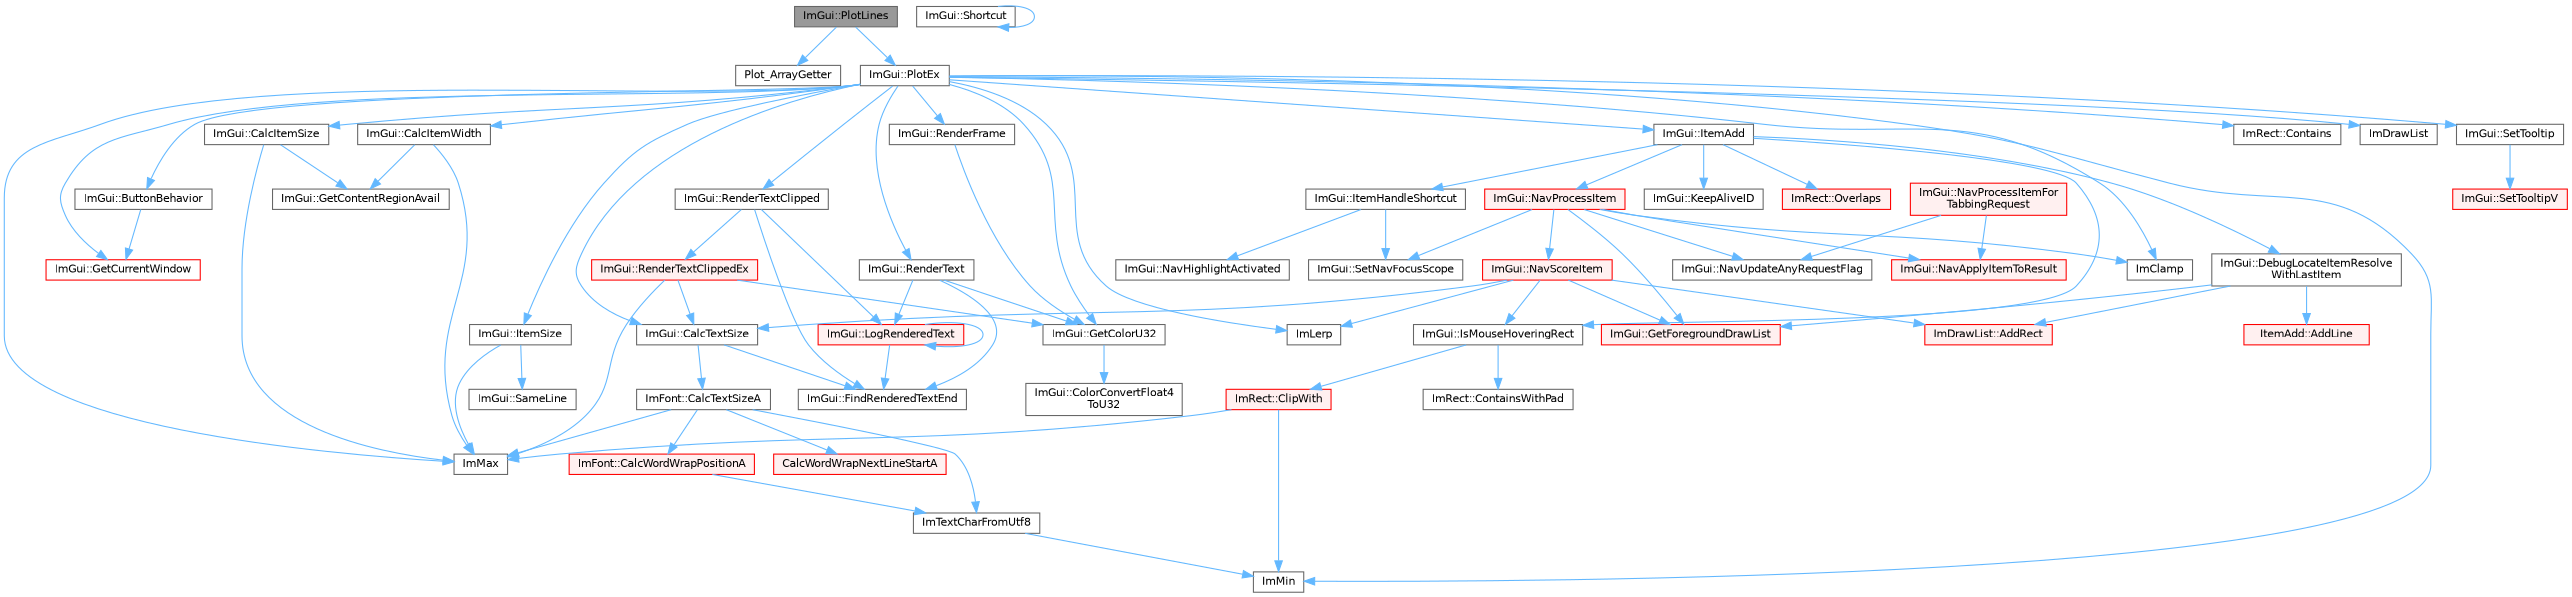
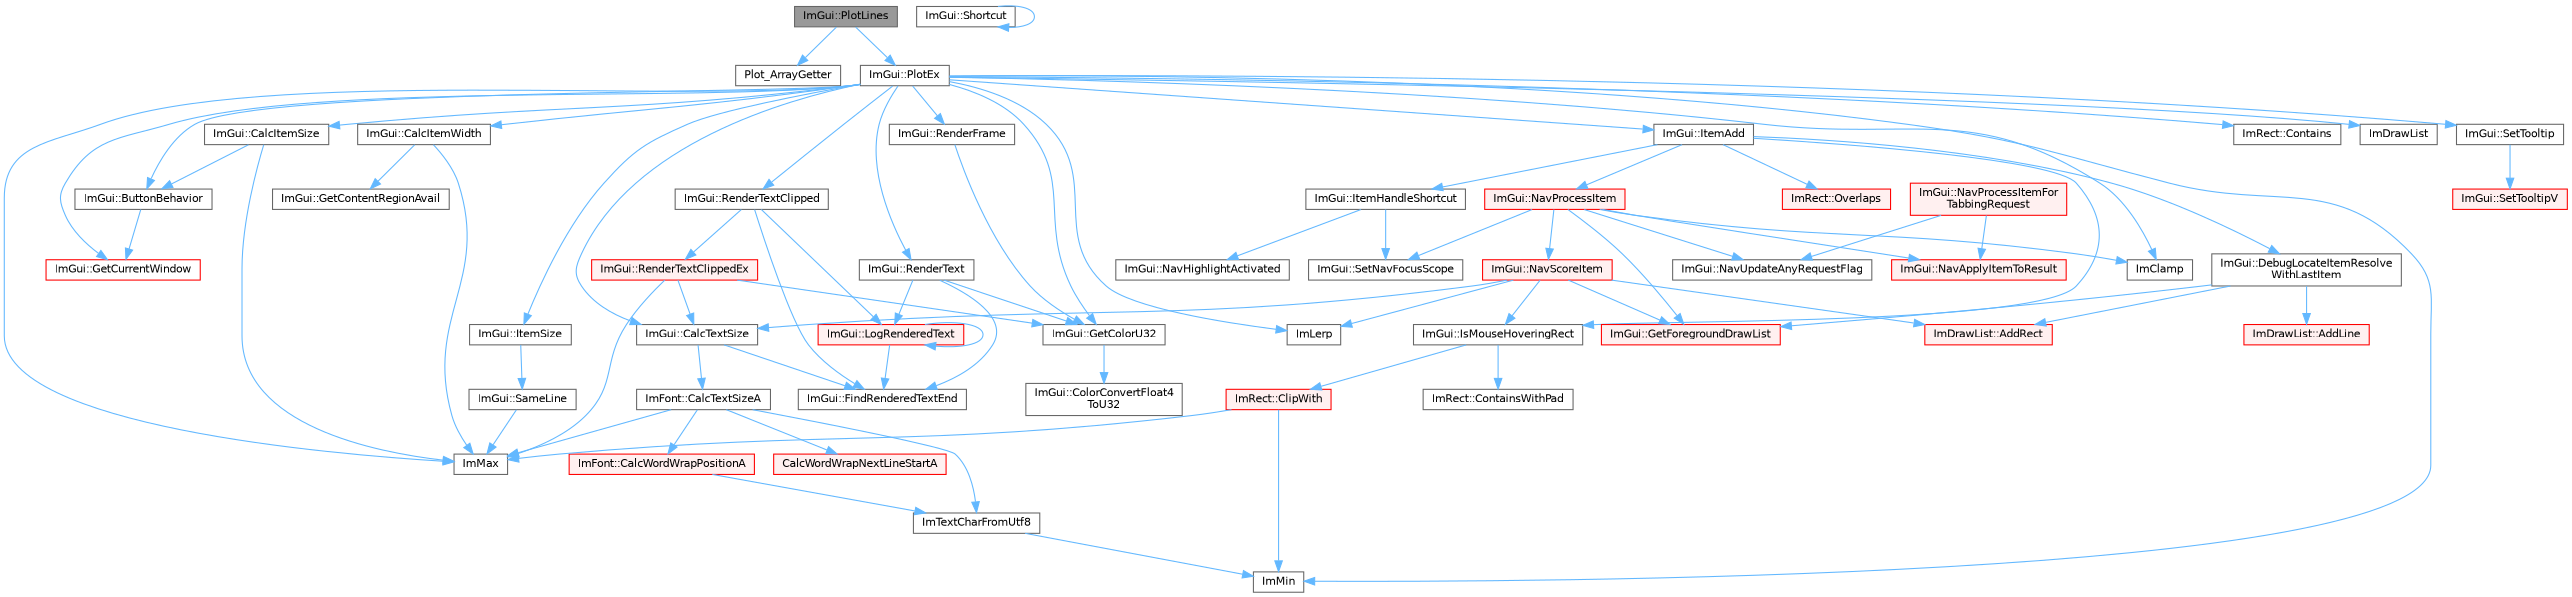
(309, 164) -> (210, 164)
(1704, 199) -> none
(2307, 335) -> (2307, 335)
(458, 387) -> (505, 427)
